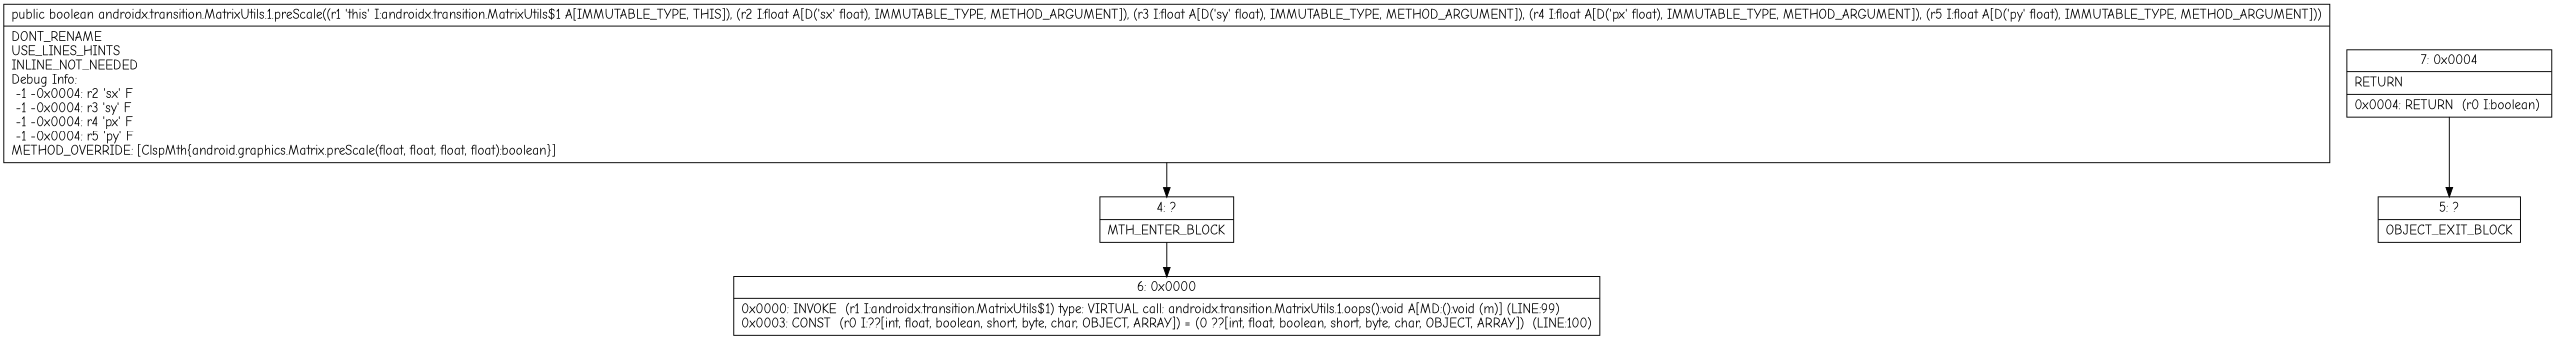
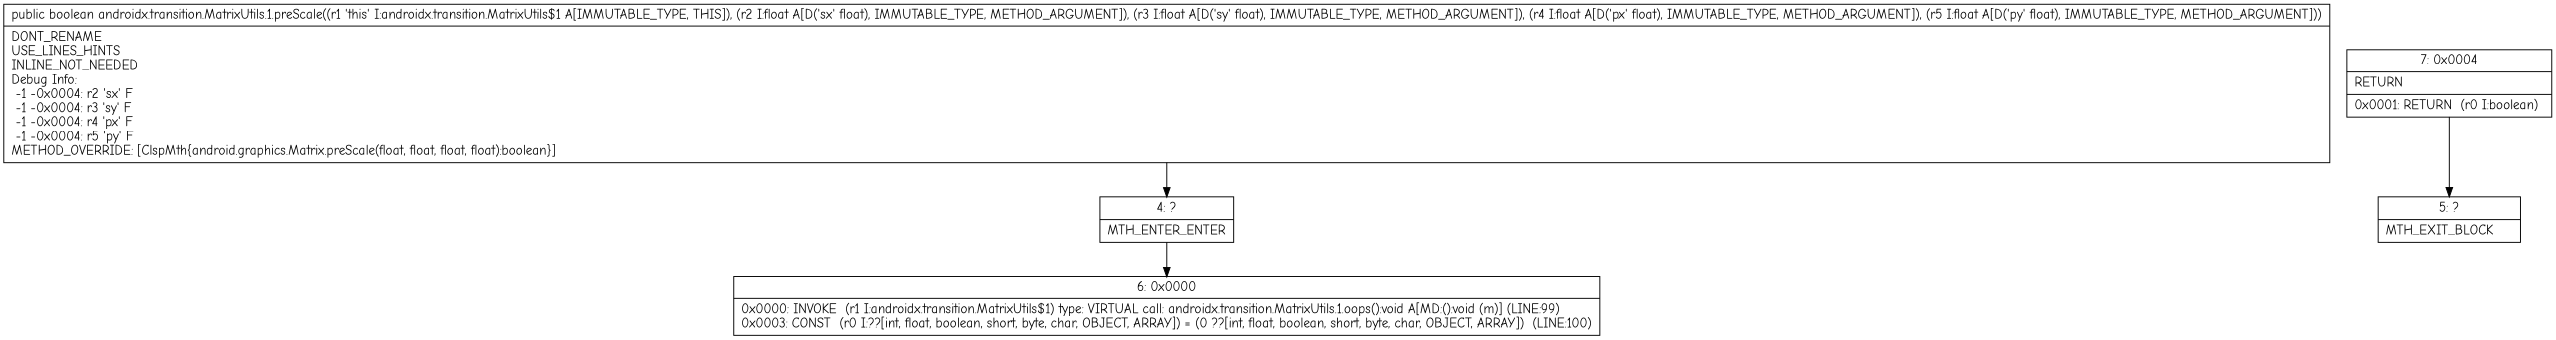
(2449, 105) -> (2449, 105)
(1166, 231) -> (1167, 231)
(2449, 231) -> (2440, 231)
